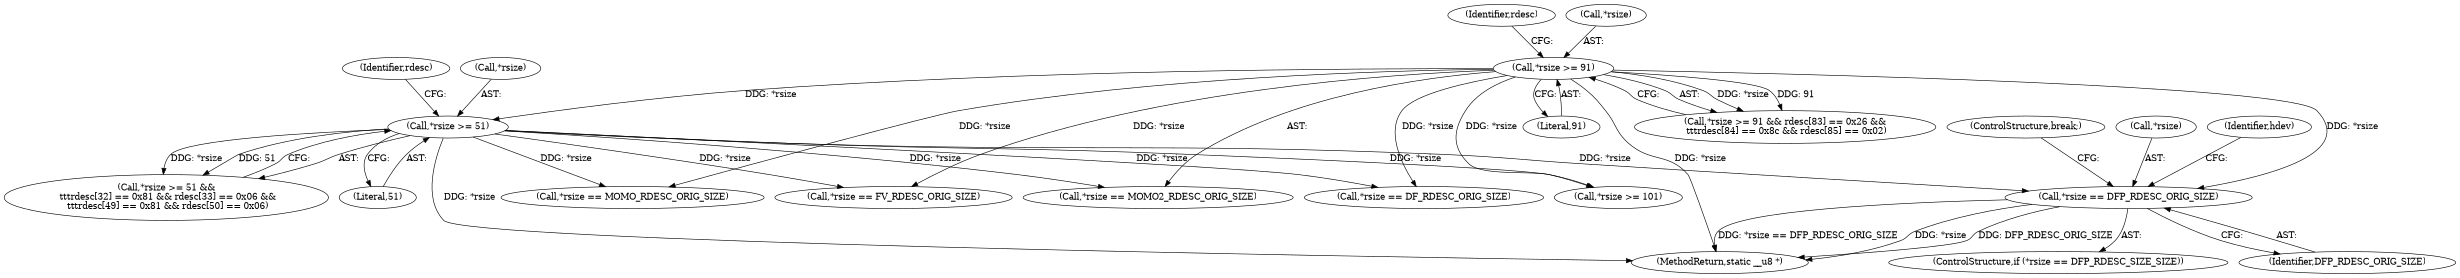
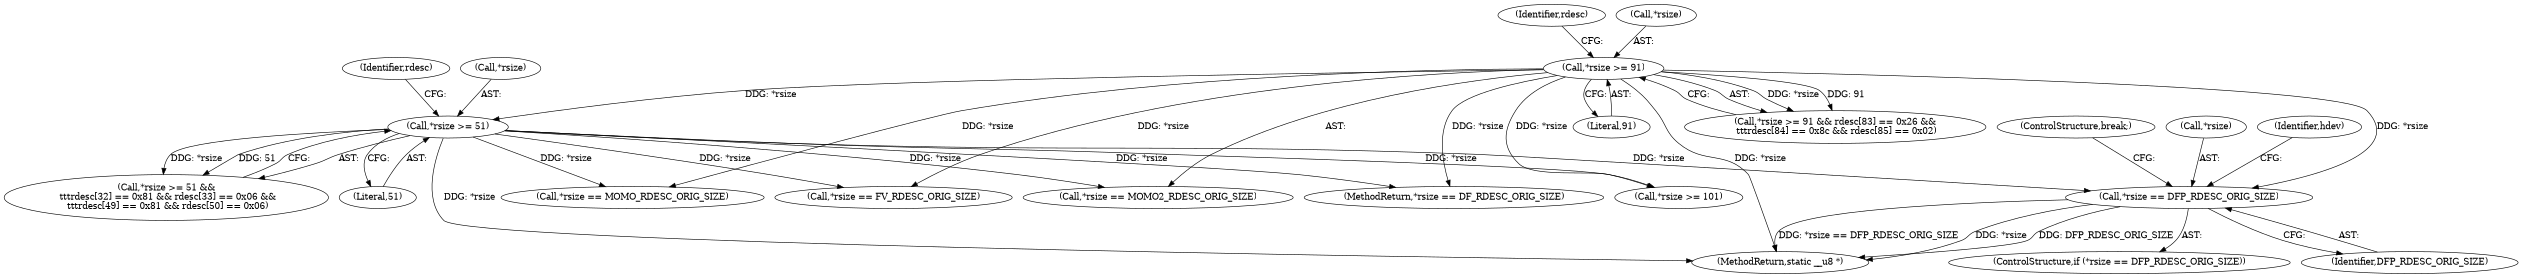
(1424, 198) -> (1454, 198)
(2058, 263) -> (2119, 263)
